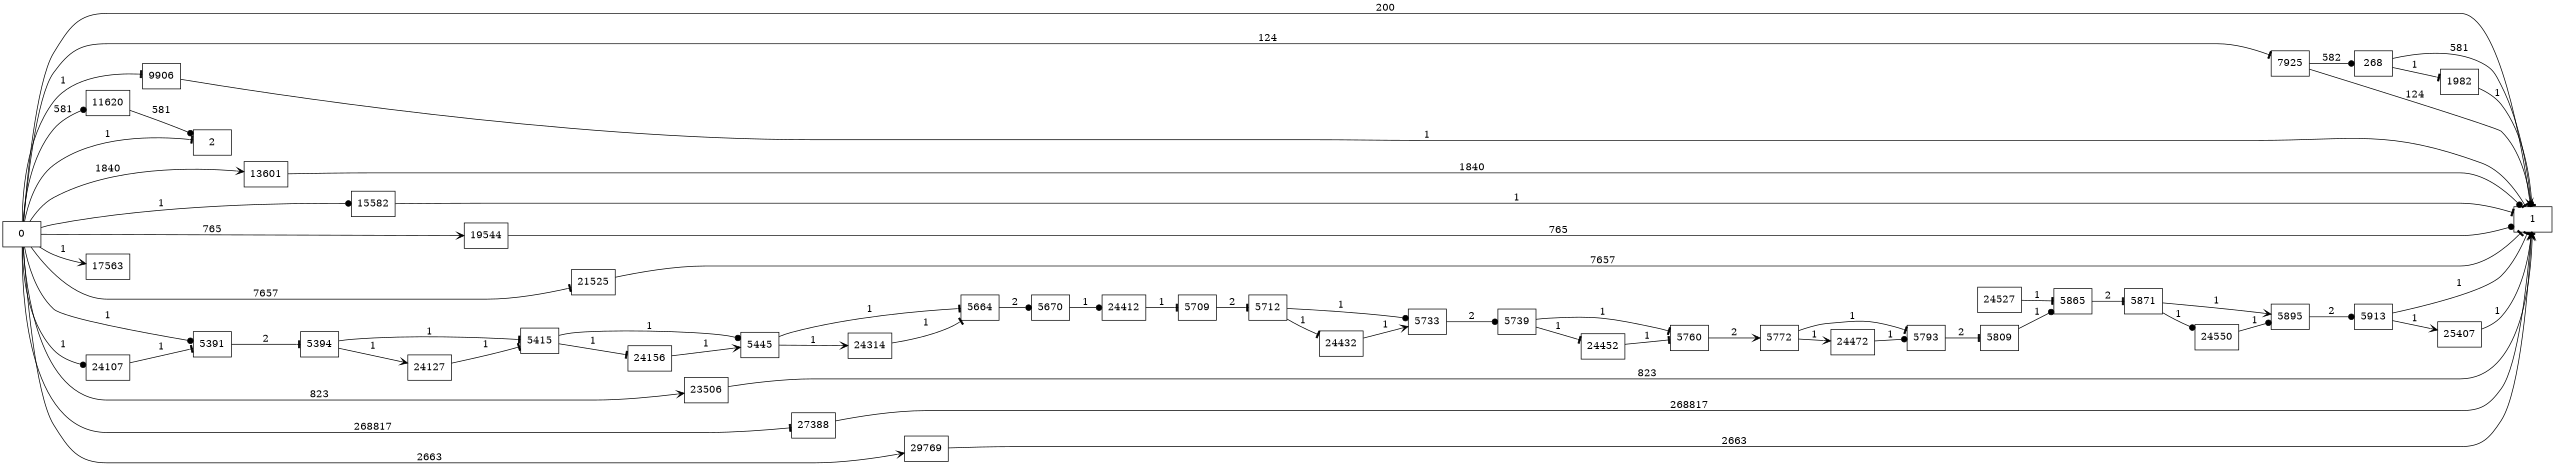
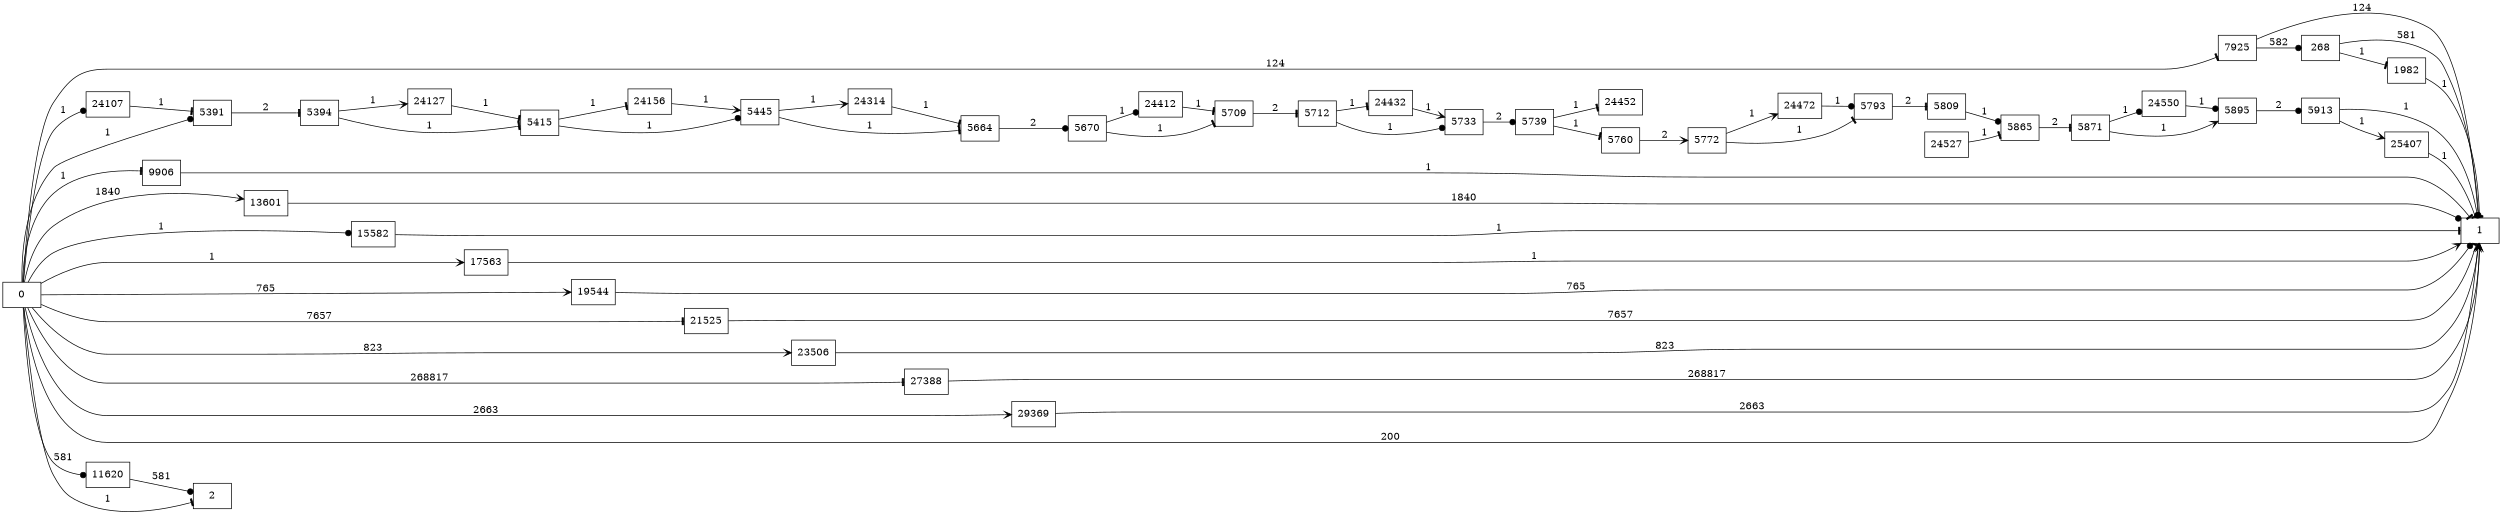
none -> (1160, 136)
none -> (1483, 262)
(2471, 291) -> (2433, 129)
(1646, 342) -> none
(926, 449) -> (1034, 414)
